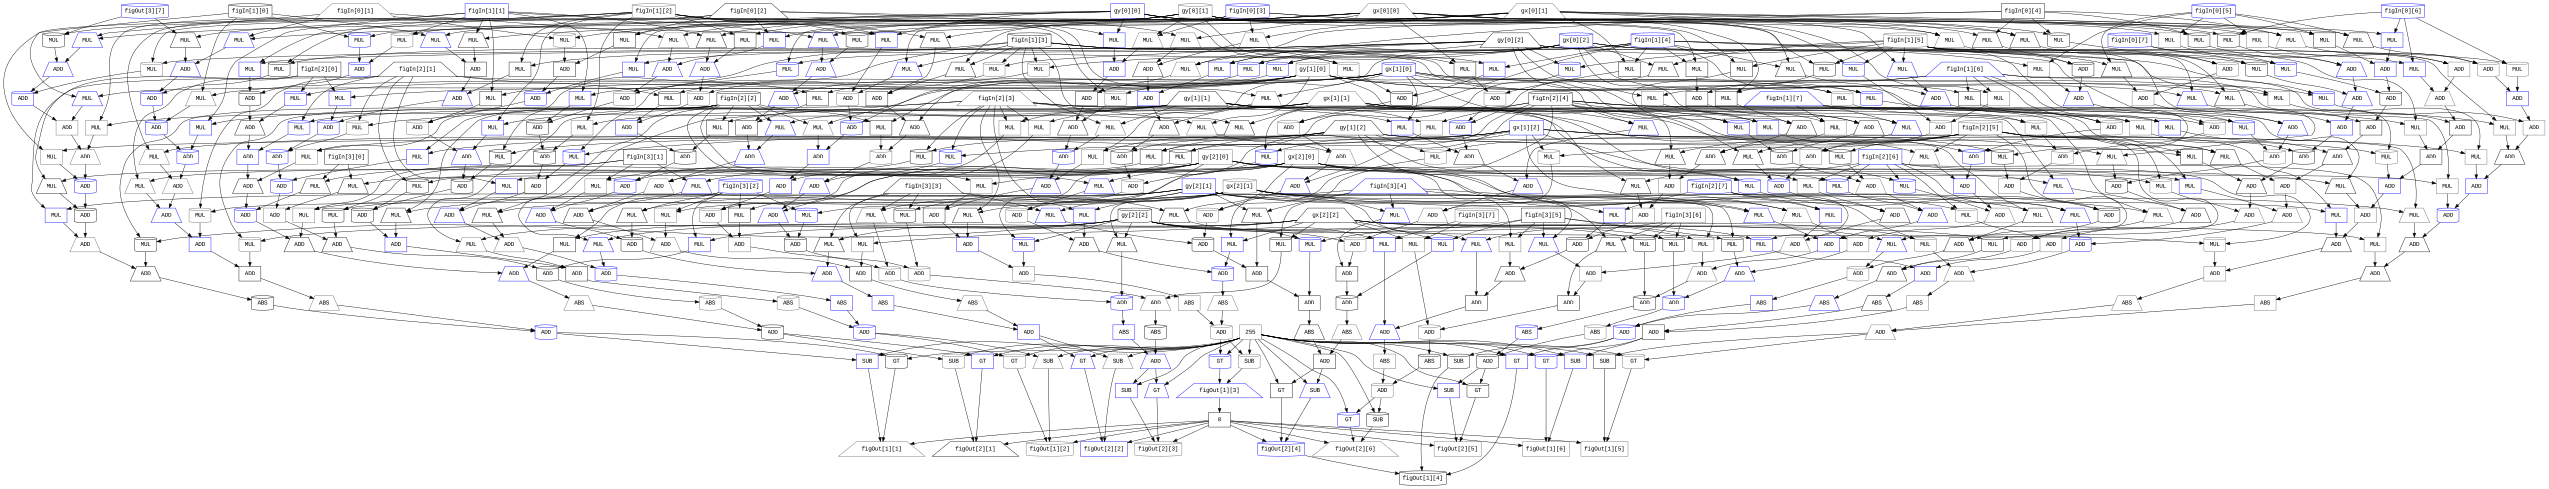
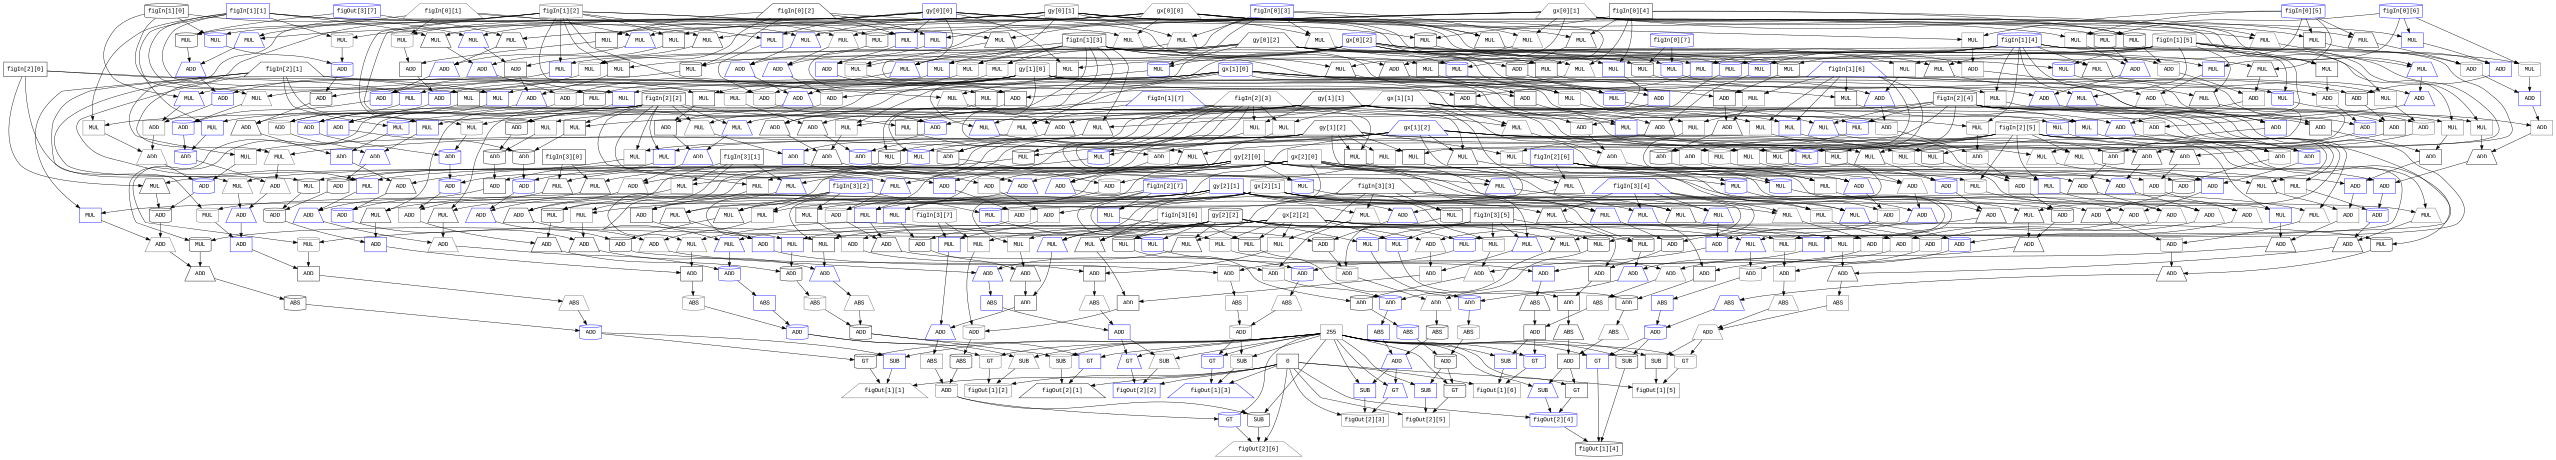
(1527, 128) -> (1417, 128)
(1220, 403) -> (1255, 374)
